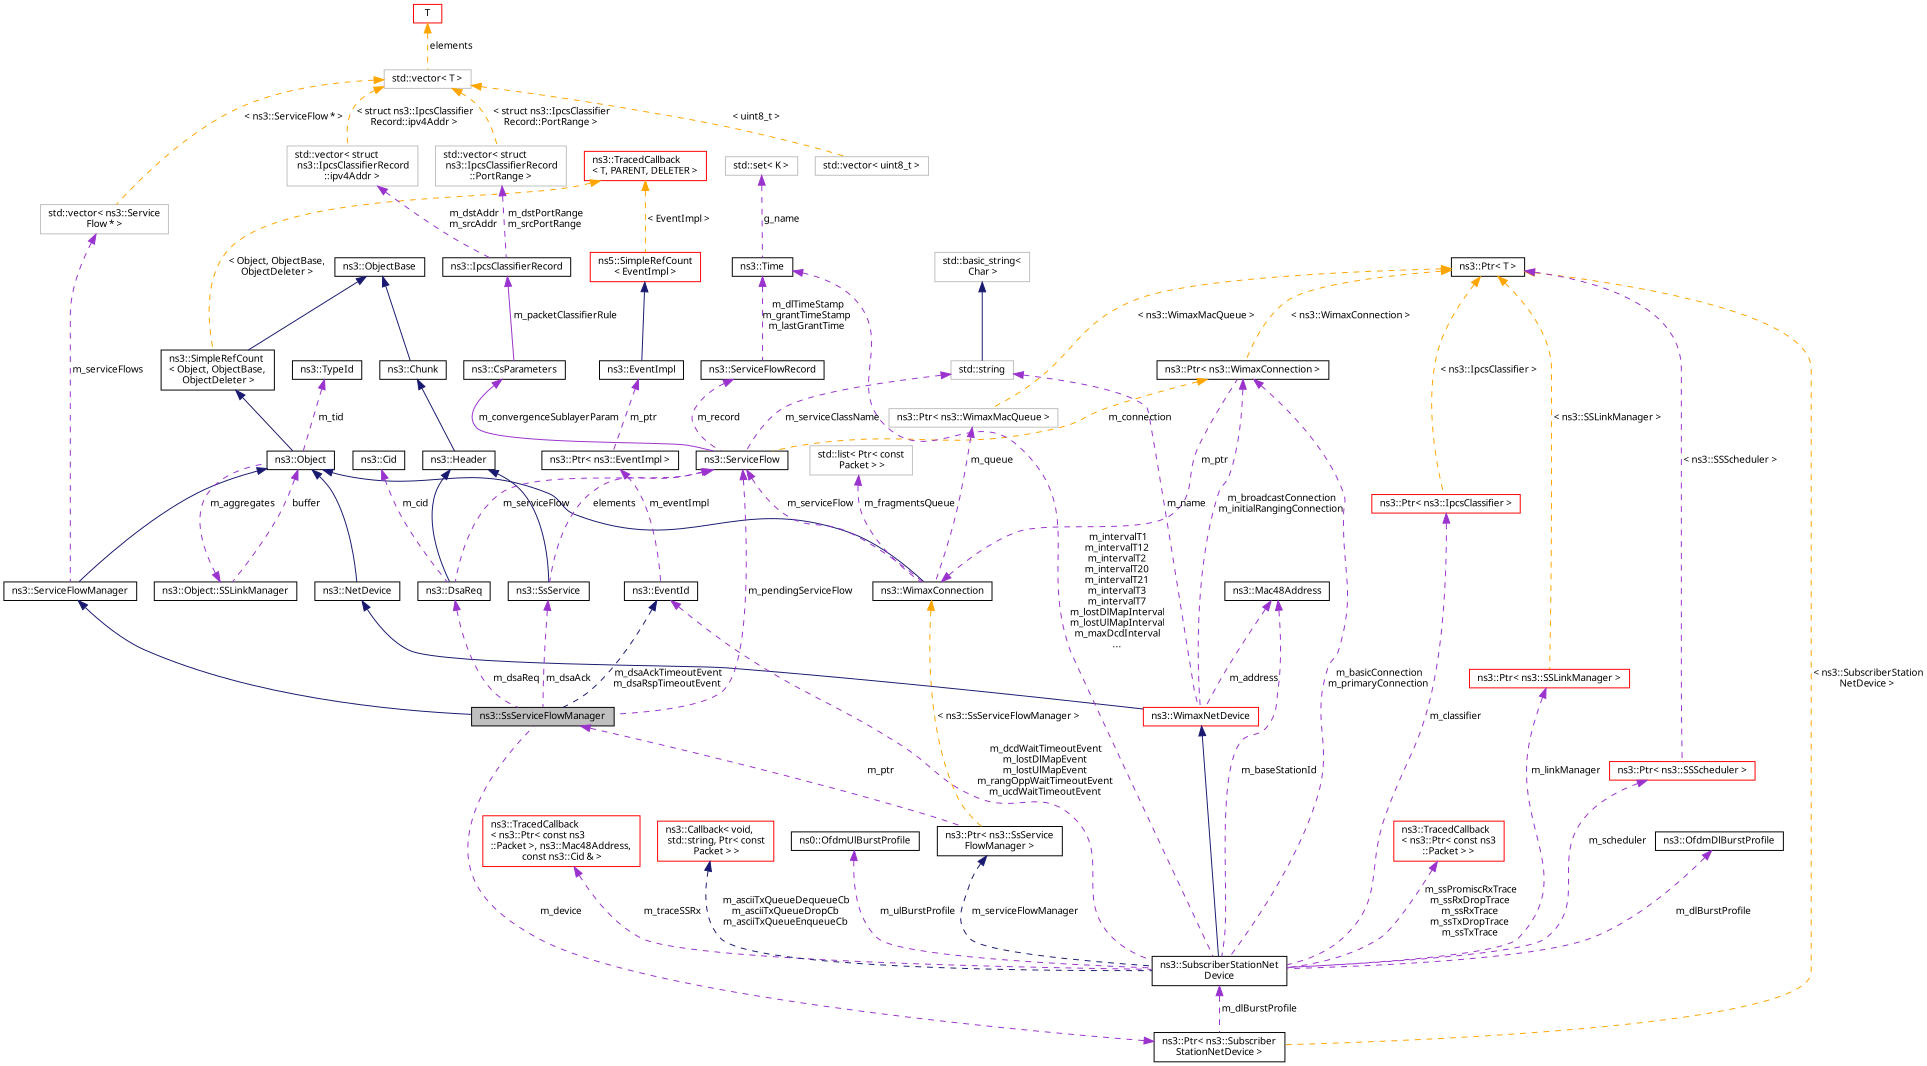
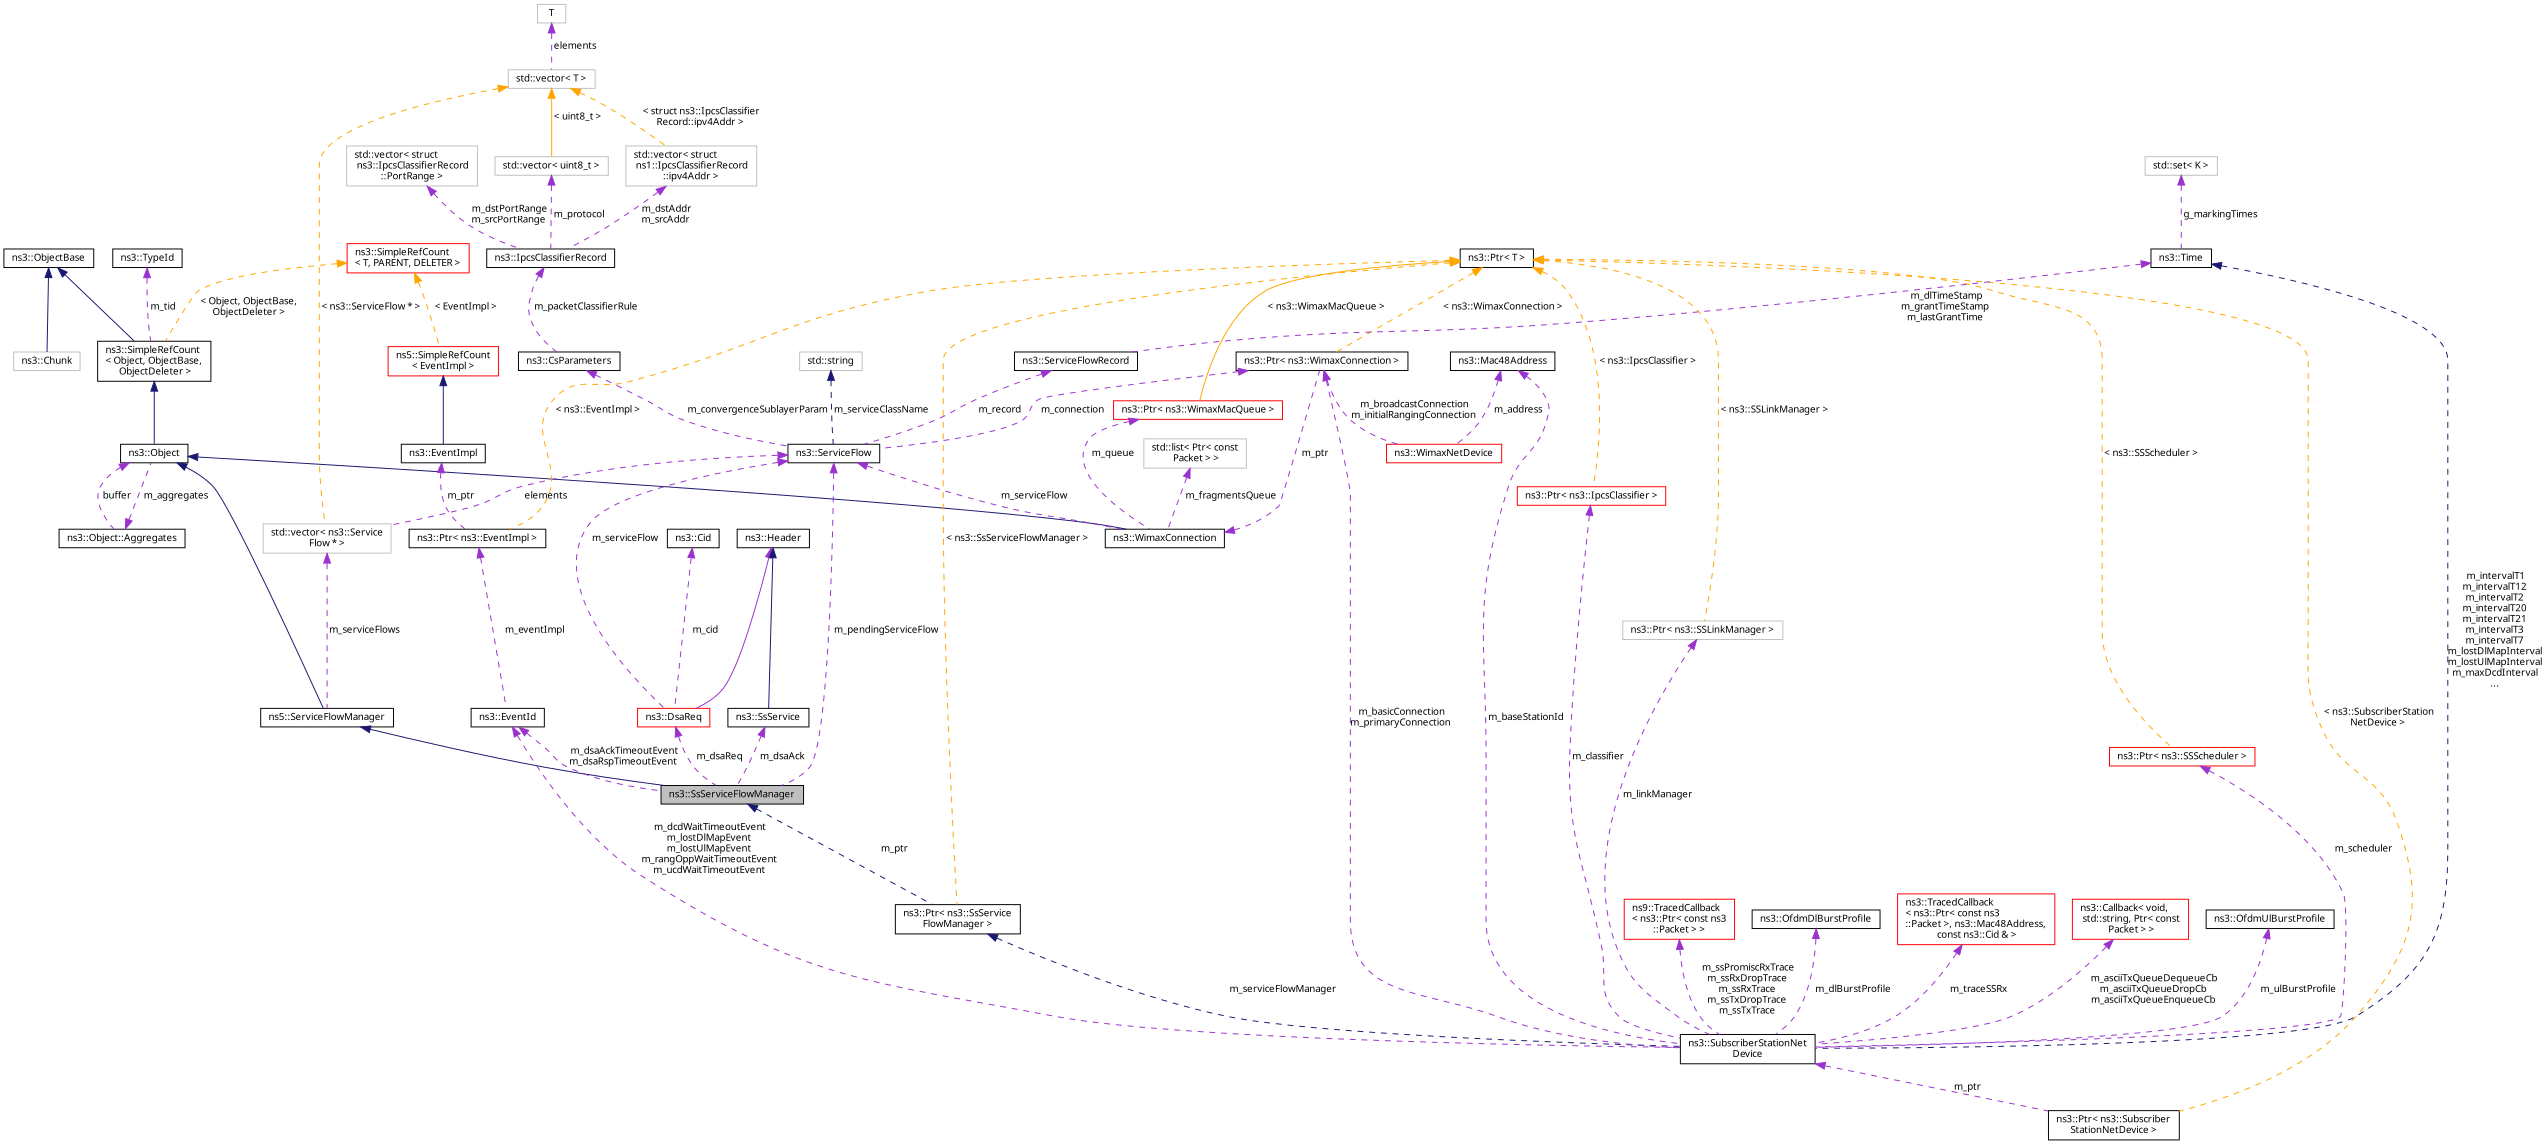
(428, 14) -> (552, 14)
(428, 51) -> (552, 51)
(485, 115) -> none
(665, 115) -> (552, 128)
(352, 166) -> (691, 166)
(645, 166) -> (408, 258)
none -> (551, 217)
(781, 219) -> (2220, 215)
(982, 267) -> none
(1197, 286) -> (1277, 286)
none -> (917, 294)
(511, 324) -> (530, 318)
(413, 370) -> (47, 361)
(833, 392) -> (832, 412)
(973, 418) -> (1198, 410)
(312, 420) -> (148, 310)
(438, 420) -> none
(989, 439) -> (1053, 396)
(569, 441) -> (688, 422)
(1681, 470) -> (2042, 303)
(597, 489) -> (581, 474)
(1162, 494) -> none
(433, 530) -> (745, 641)
(1058, 544) -> (2448, 851)
(70, 591) -> (327, 718)
(226, 591) -> (122, 538)
(357, 591) -> none
(454, 591) -> (674, 718)
(621, 657) -> (560, 763)
(1550, 679) -> (1703, 630)
(936, 724) -> (943, 371)
(777, 774) -> (845, 857)
(855, 841) -> (2270, 919)
(1449, 841) -> (1679, 919)
(1210, 846) -> none
(899, 966) -> (1973, 1027)
(708, 987) -> none
(1259, 1009) -> (1967, 1087)
